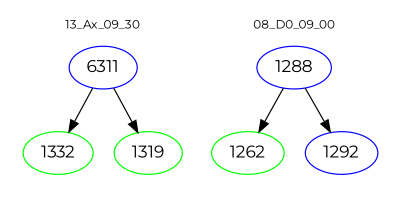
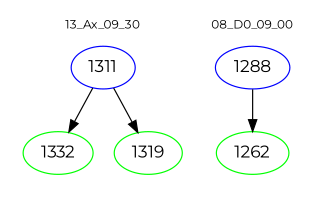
(103, 68) -> (103, 68)
(342, 153) -> none
